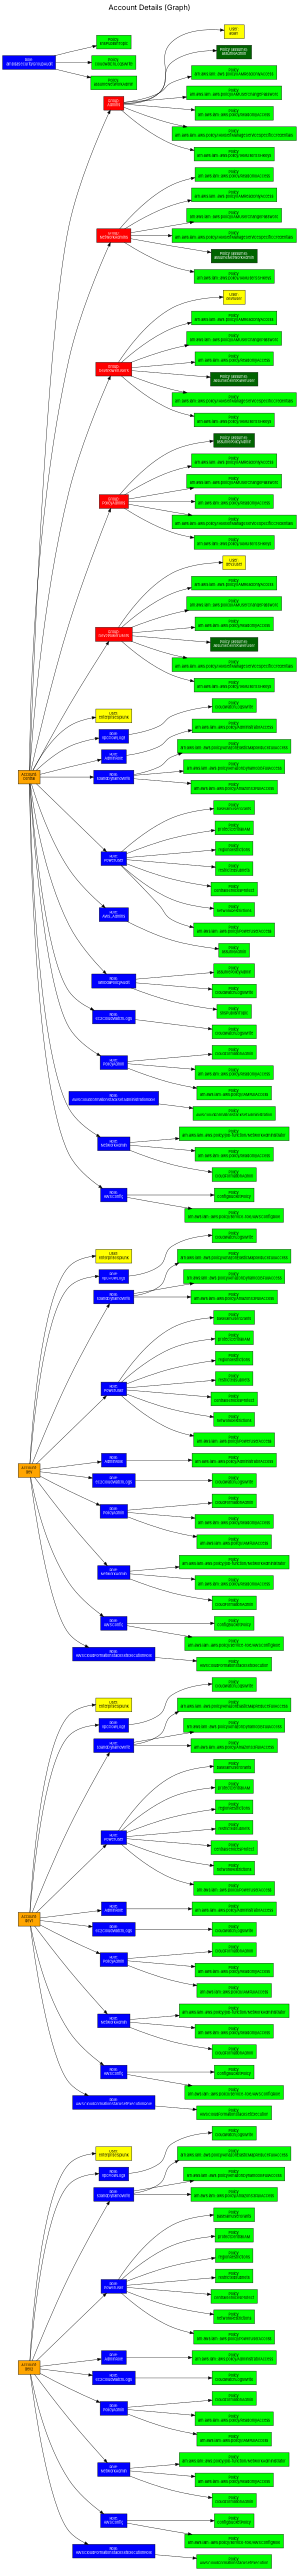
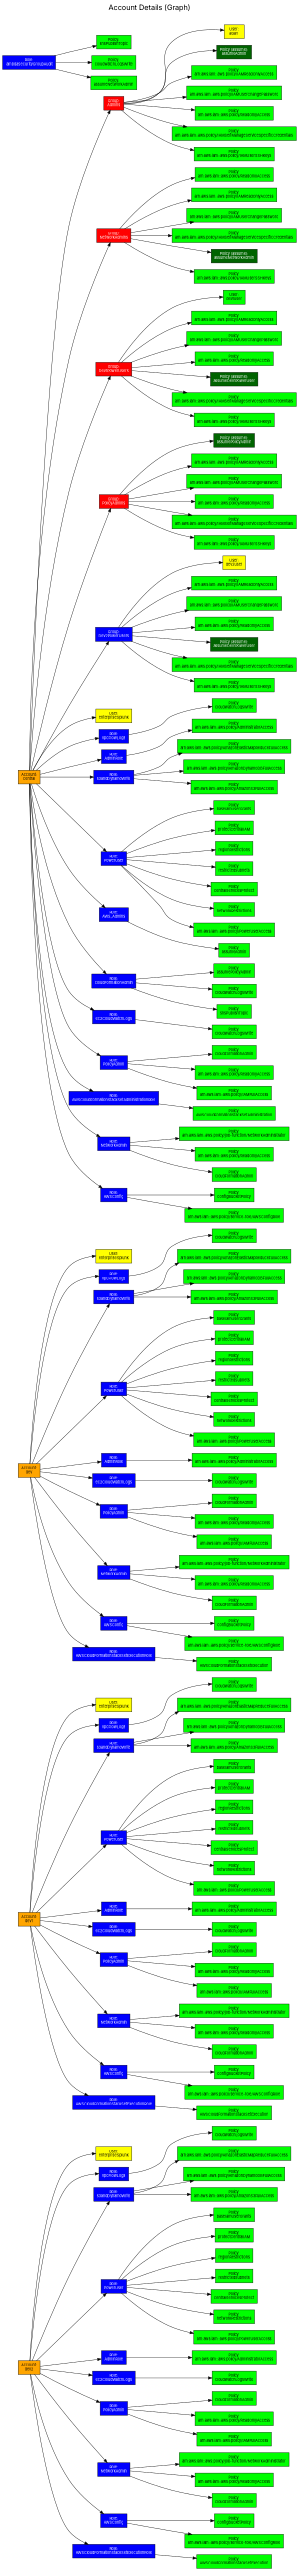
(234, 297) -> (234, 297)
(114, 634) -> (114, 634)
(114, 981) -> (114, 981)
none -> (44, 984)
